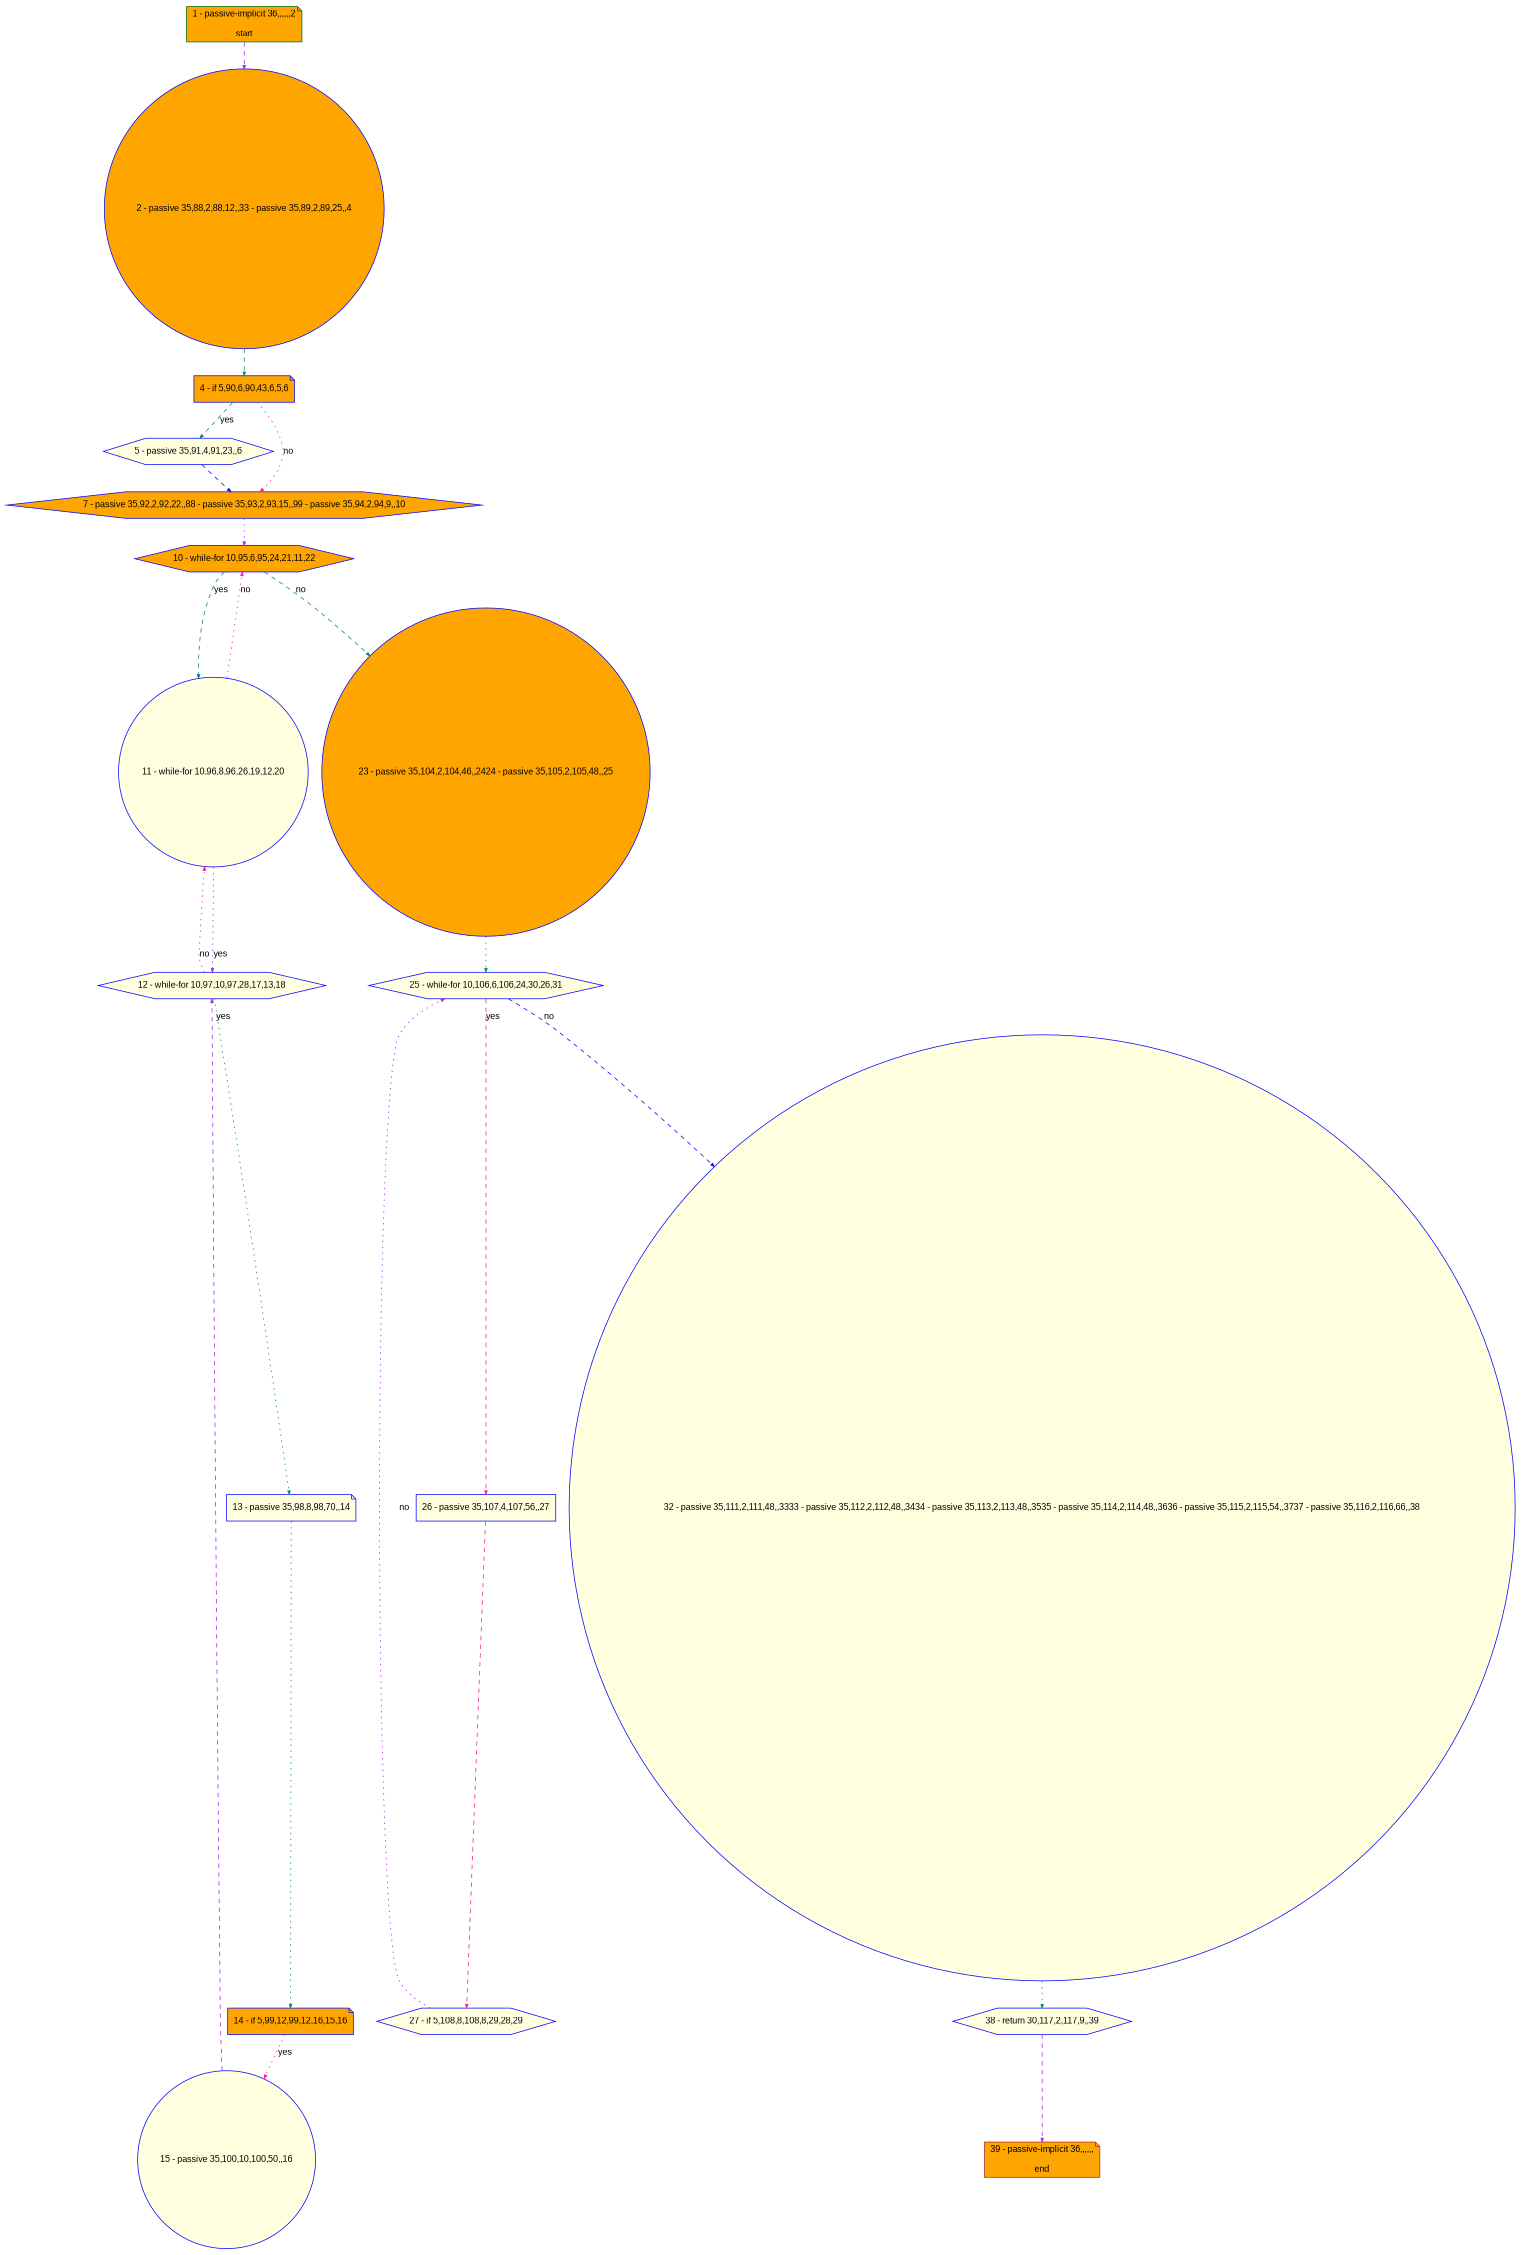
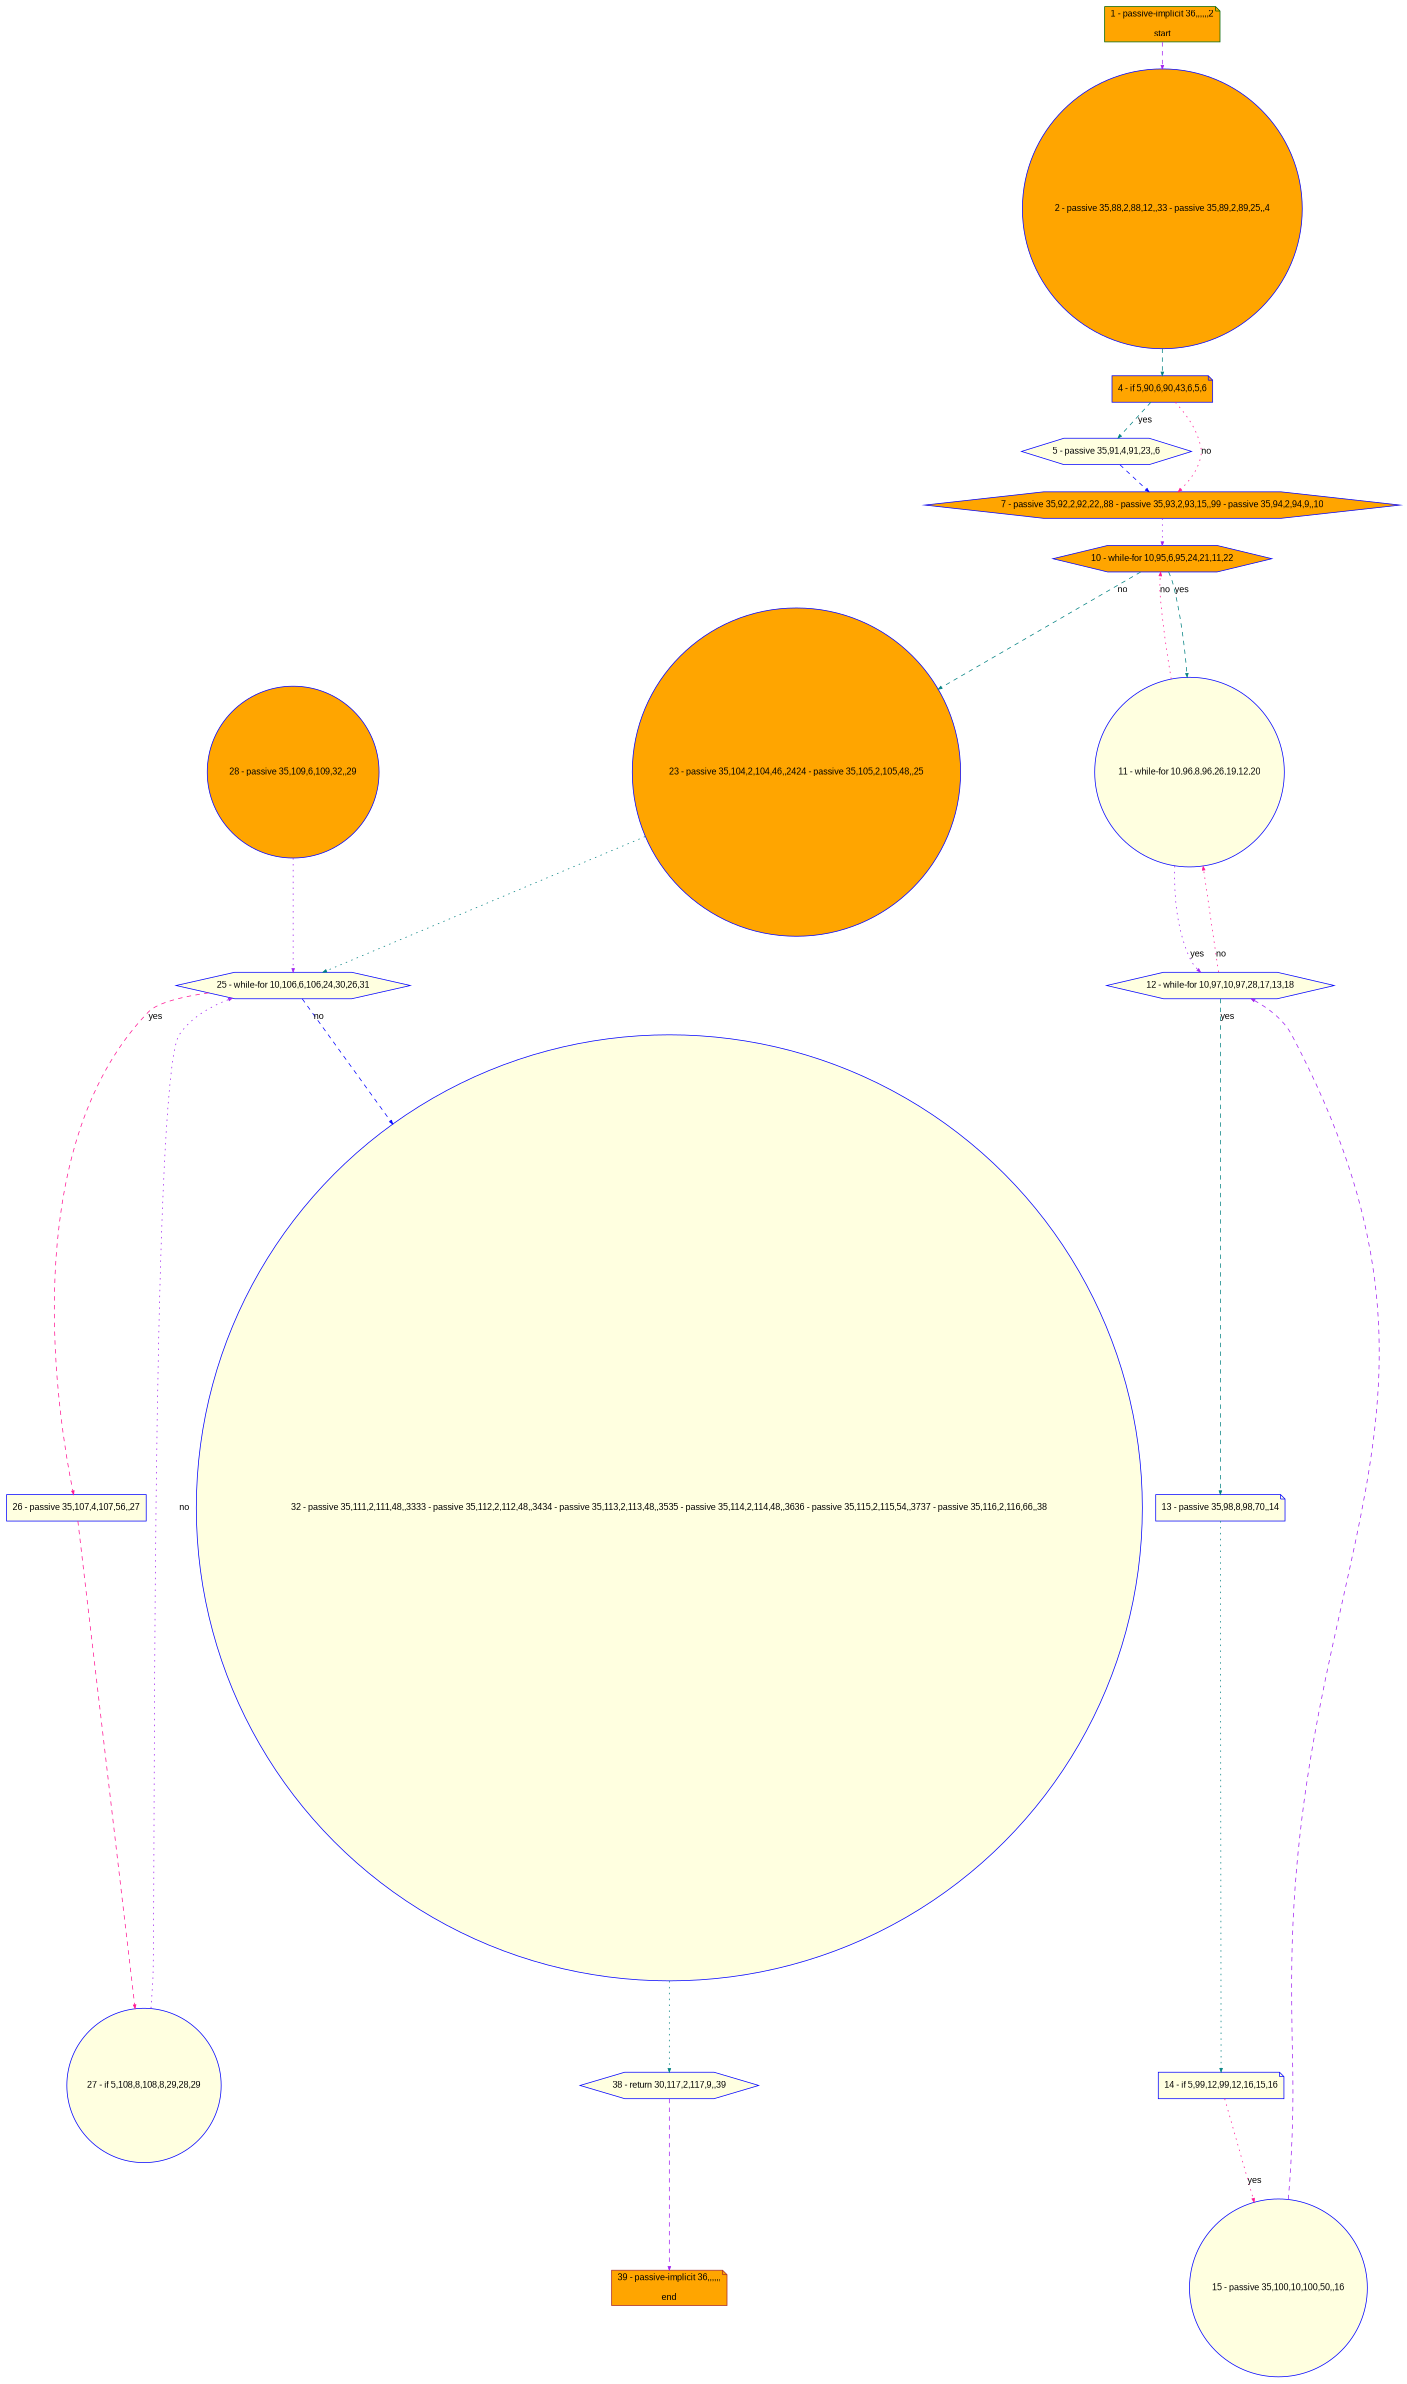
none -> (293, 772)
(252, 1245) -> (1220, 1245)
(291, 2021) -> (1221, 2085)
(466, 2021) -> (144, 2085)
